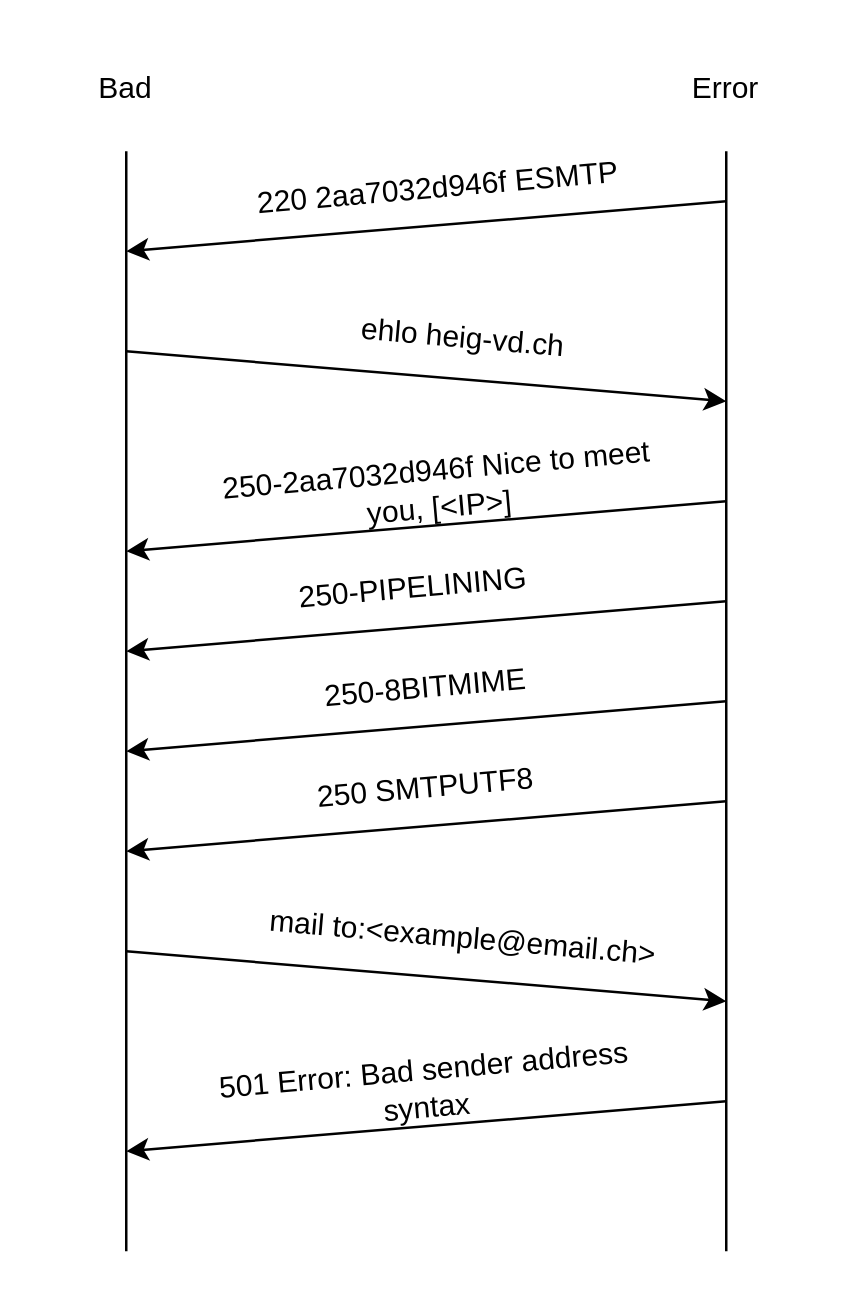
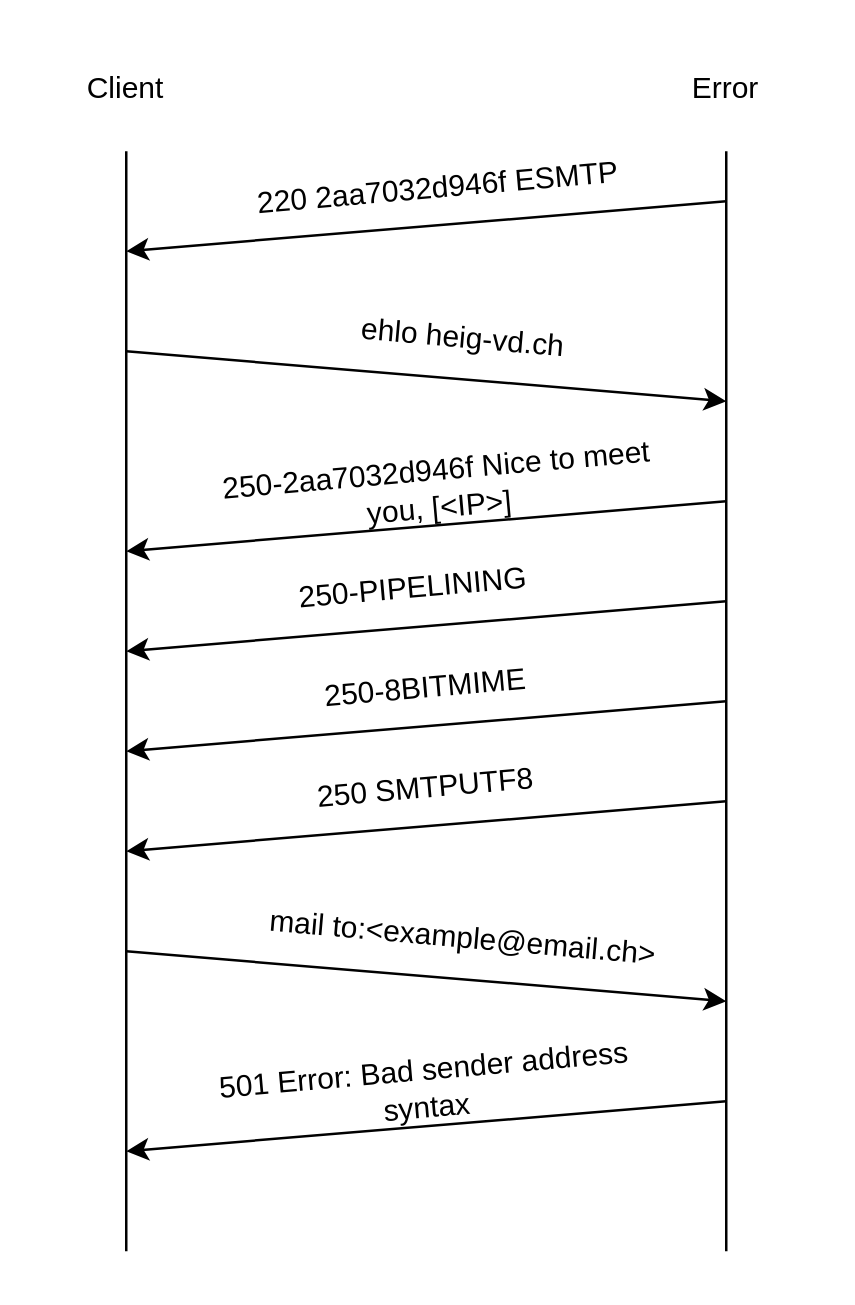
(126, 89) -> (126, 89)
